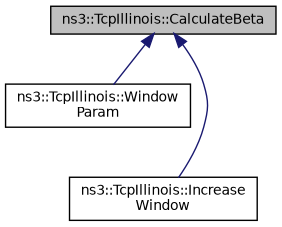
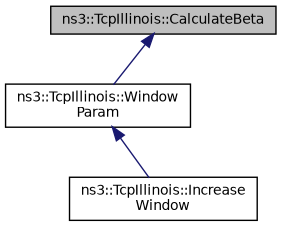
(207, 112) -> (135, 158)
